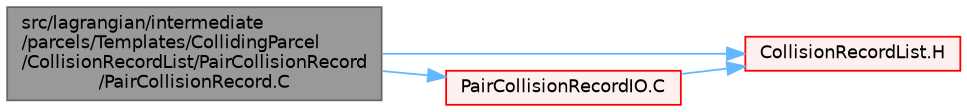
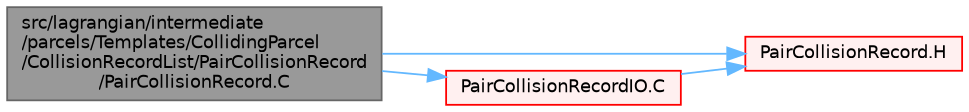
(853, 54) -> (854, 54)
